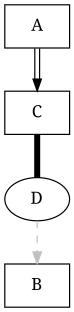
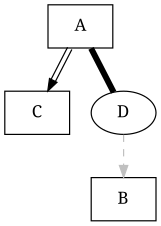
(37, 156) -> (102, 70)
